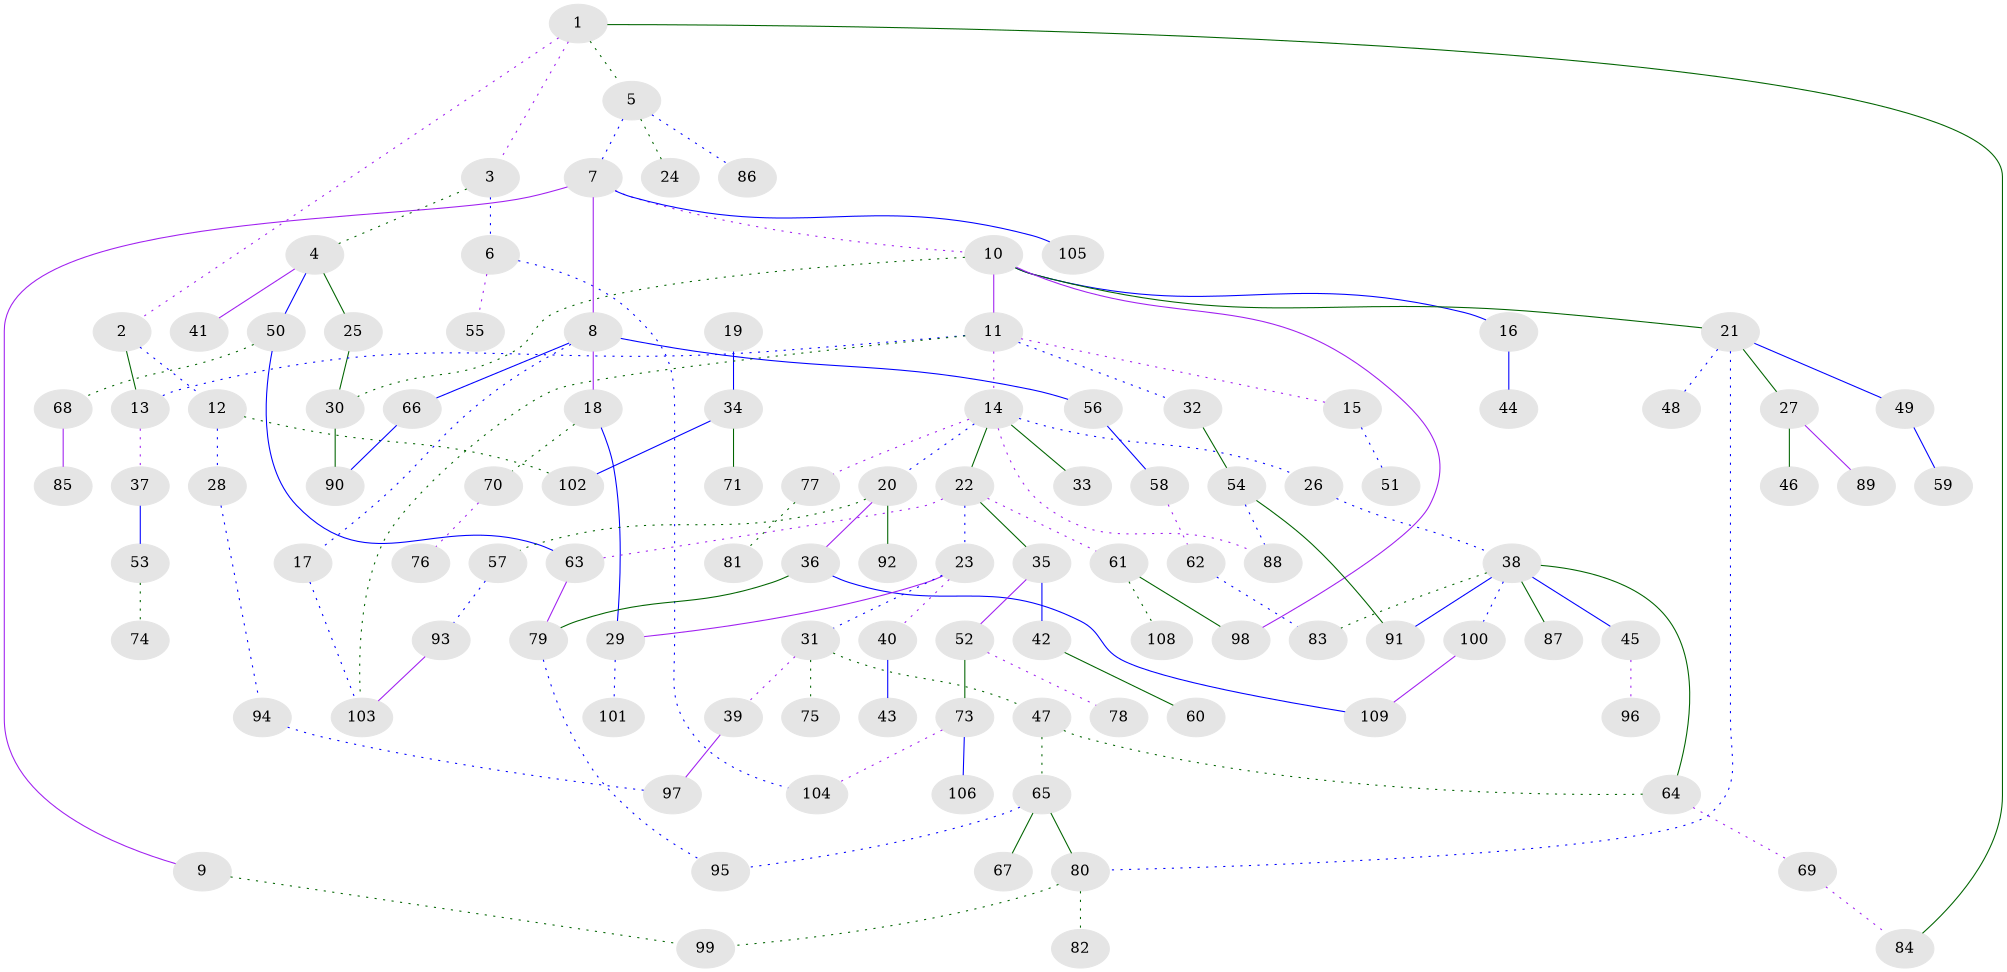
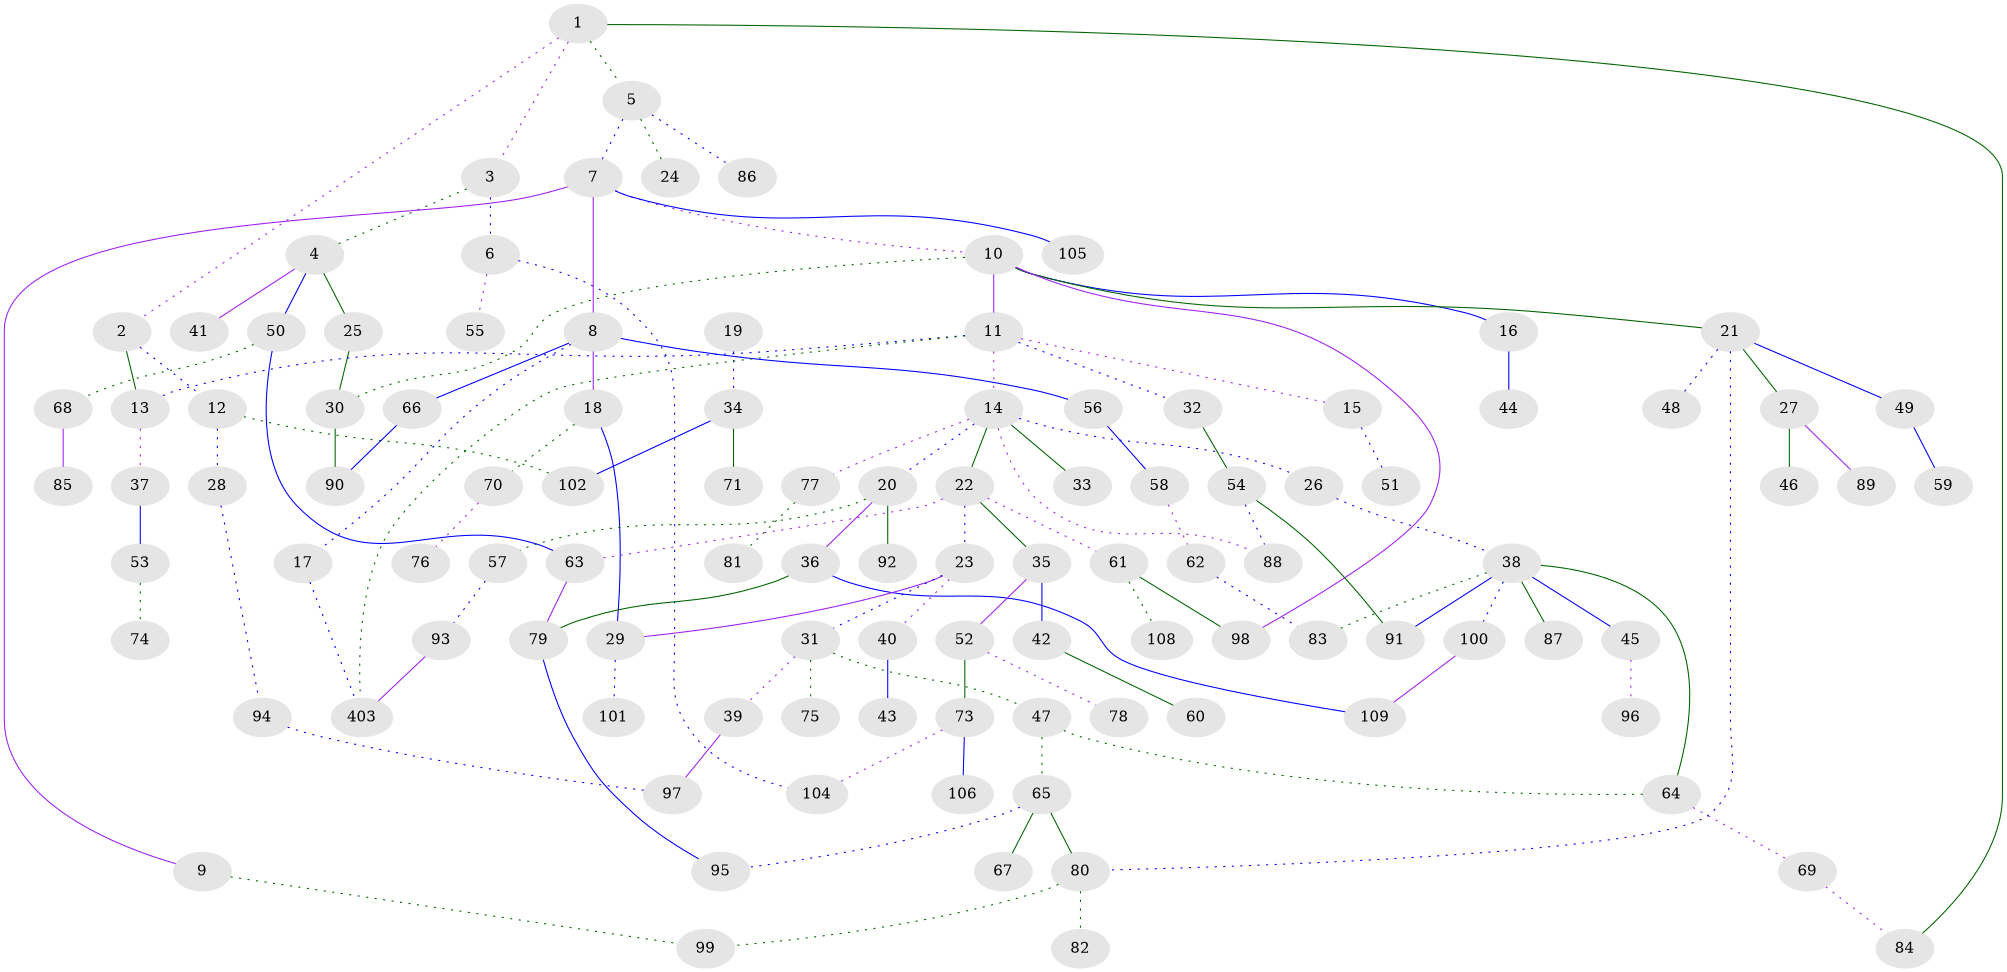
(734, 371) -> (734, 371)
(362, 717) -> (362, 717)
(598, 777) -> (598, 777)
